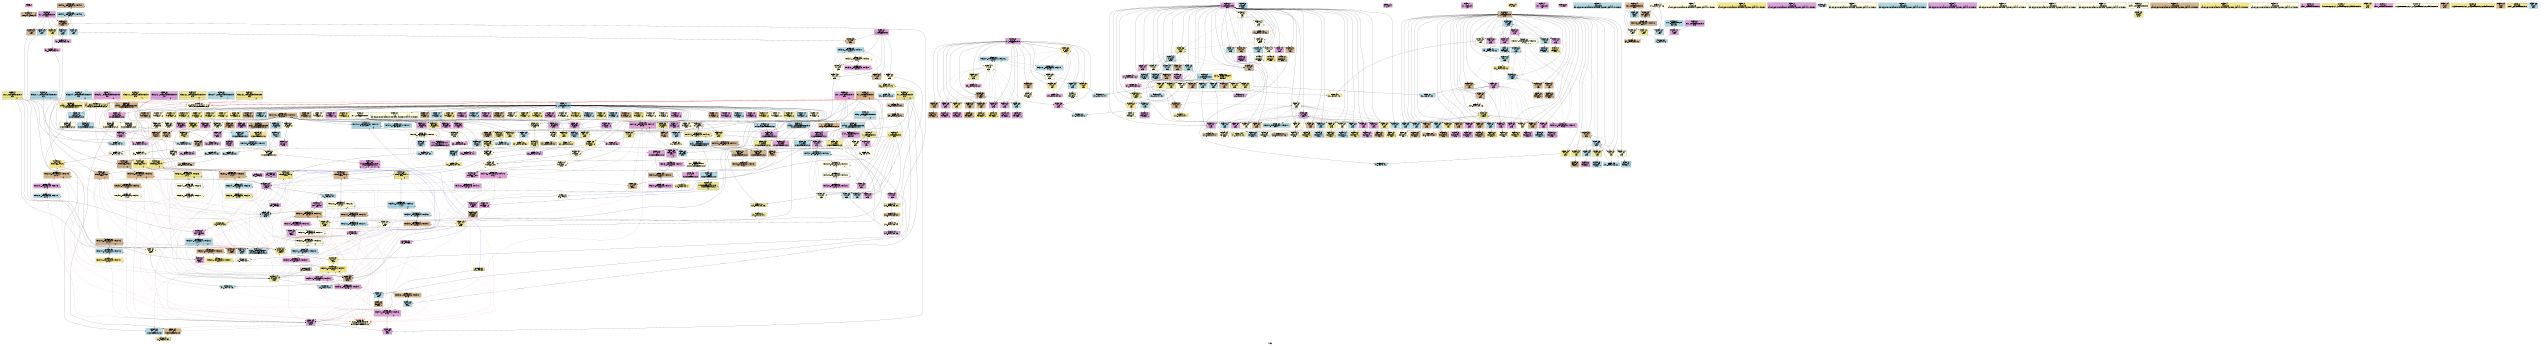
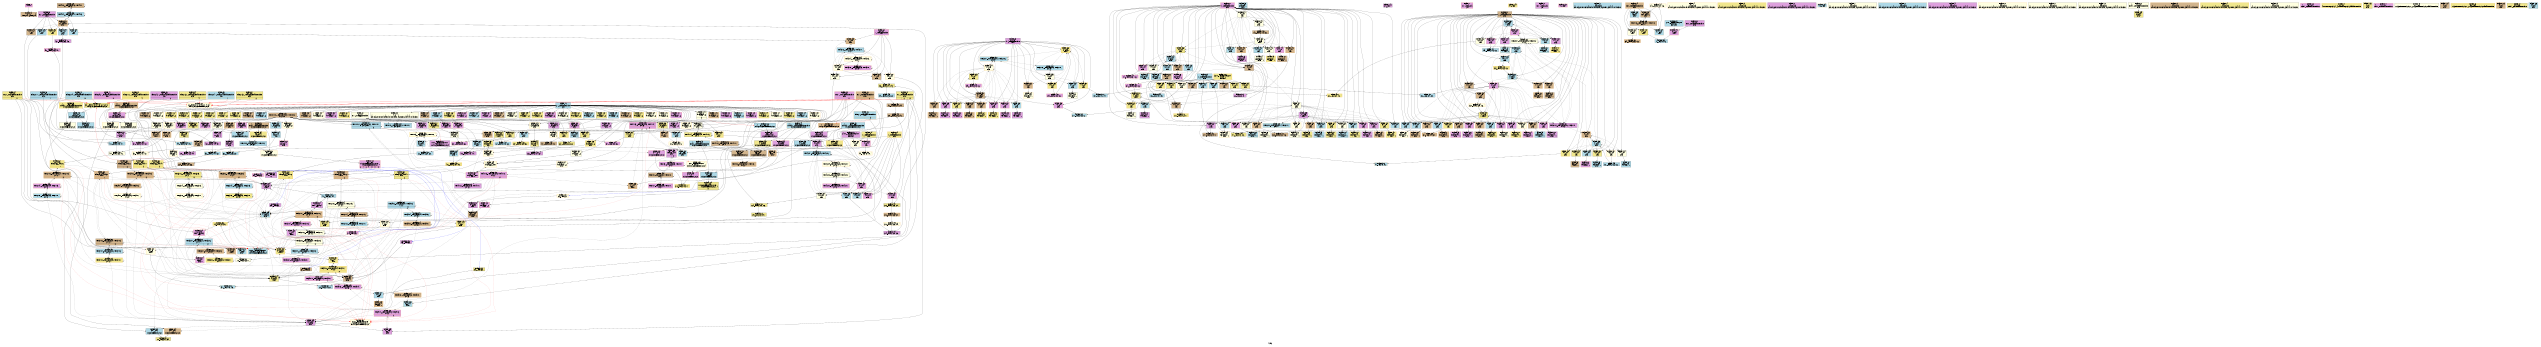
none -> (702, 115)
